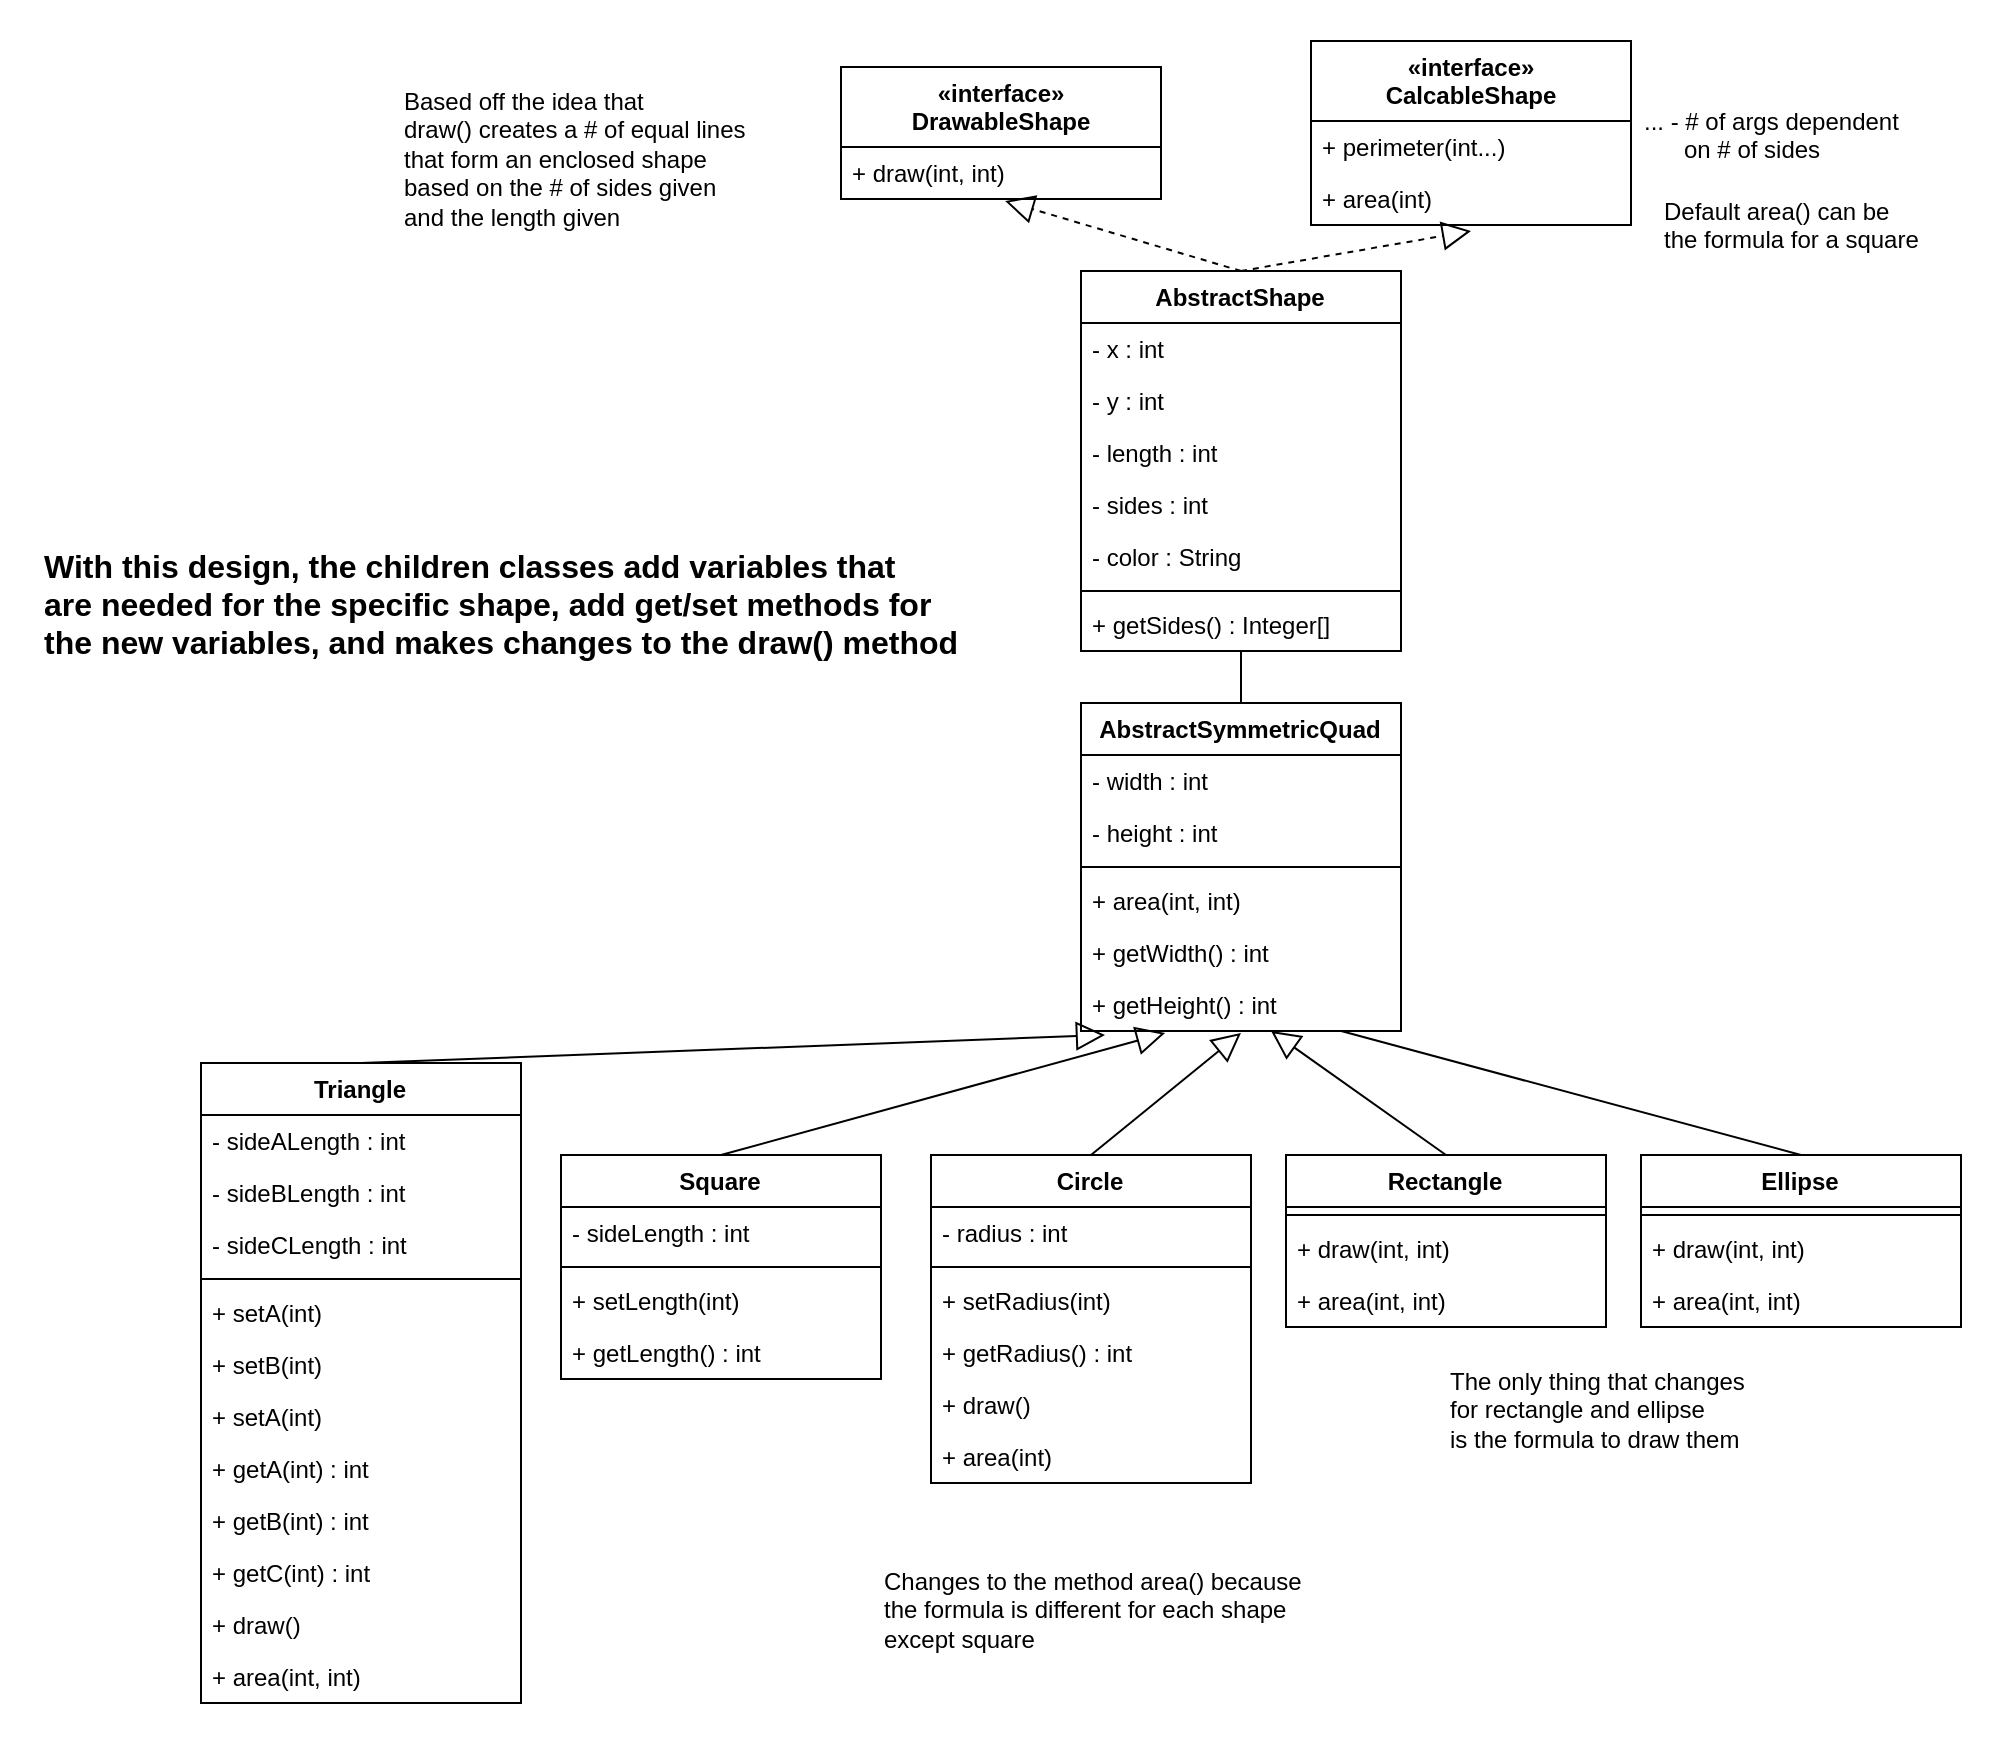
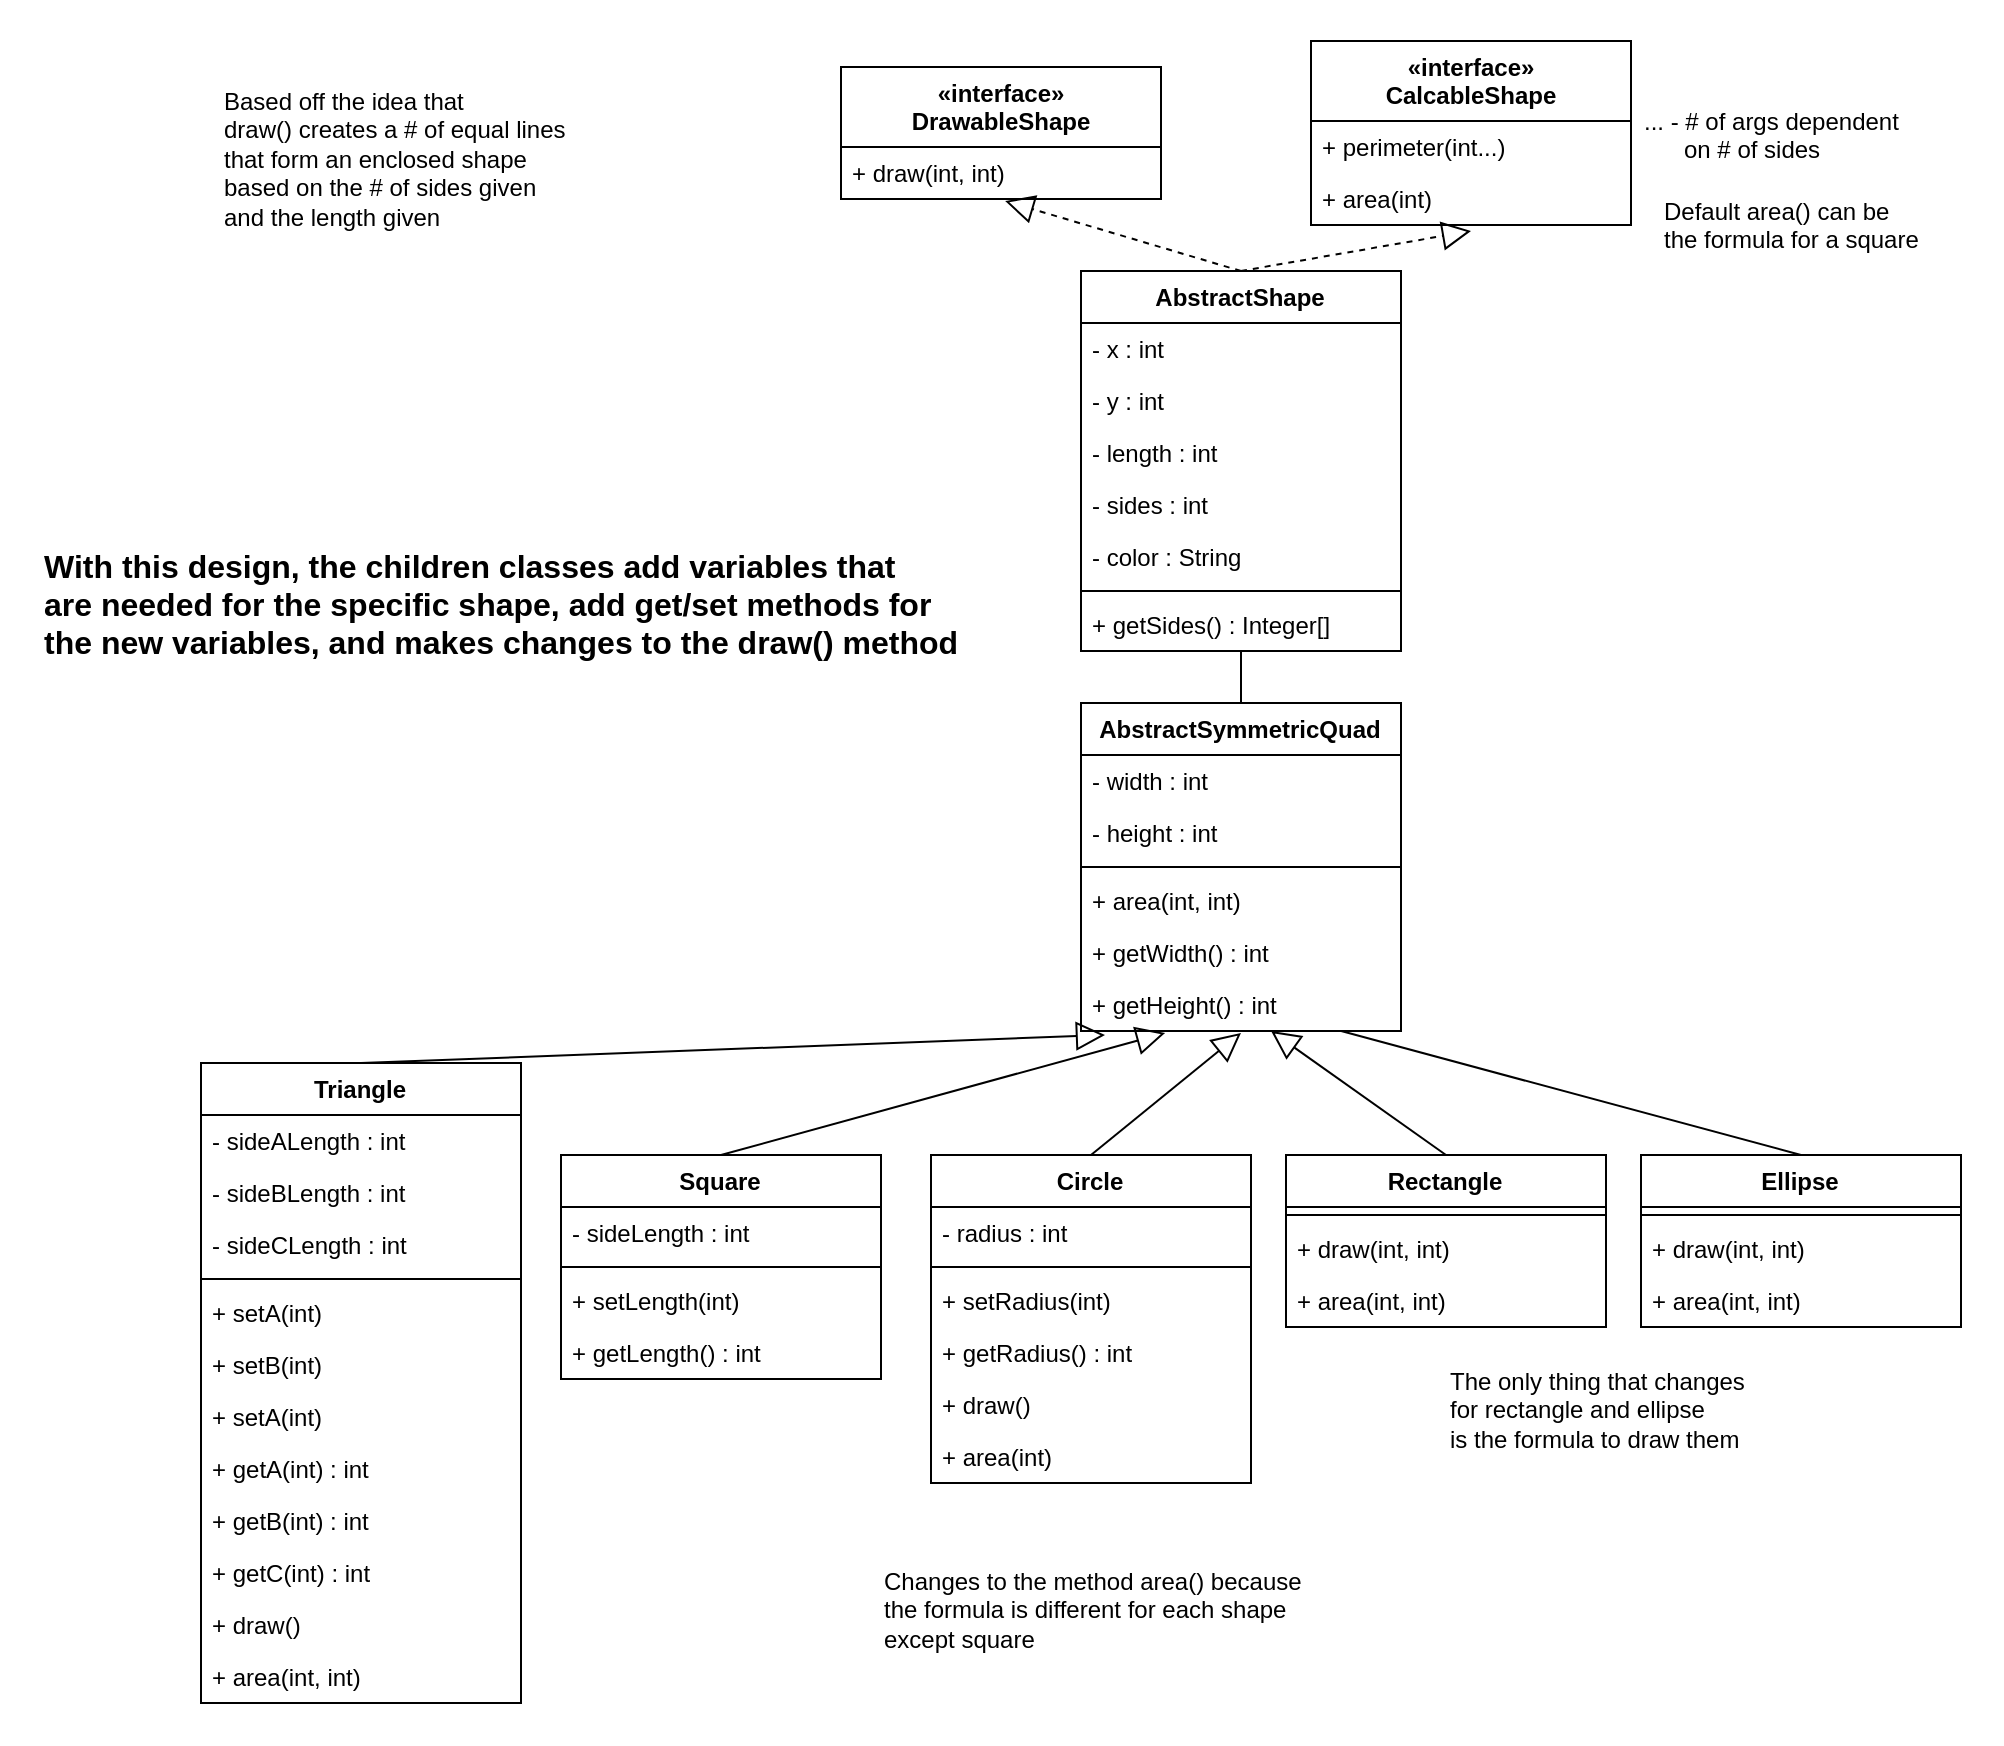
(591, 153) -> (411, 153)
